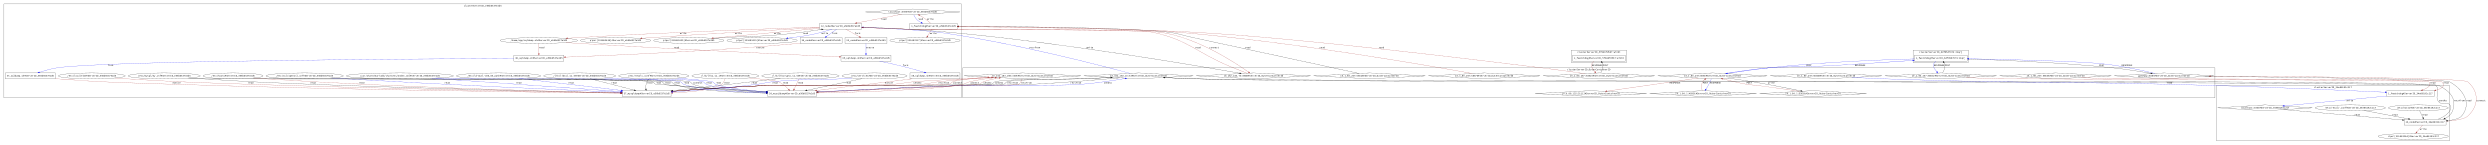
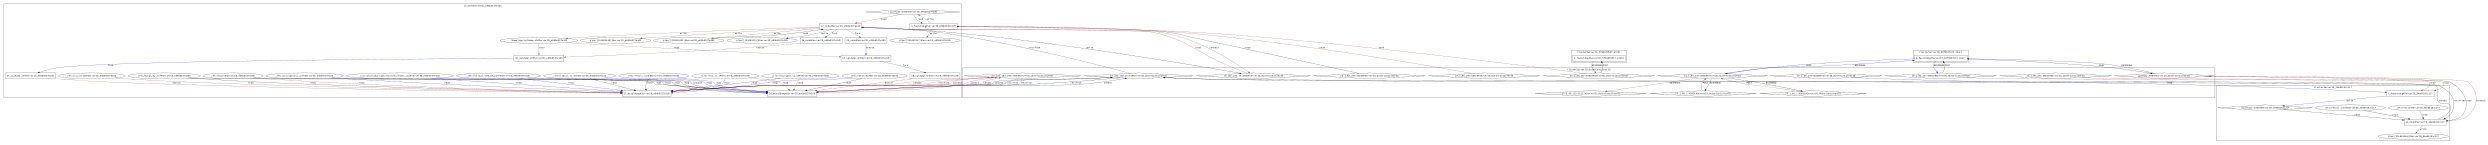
(1771, 83) -> (1771, 83)
